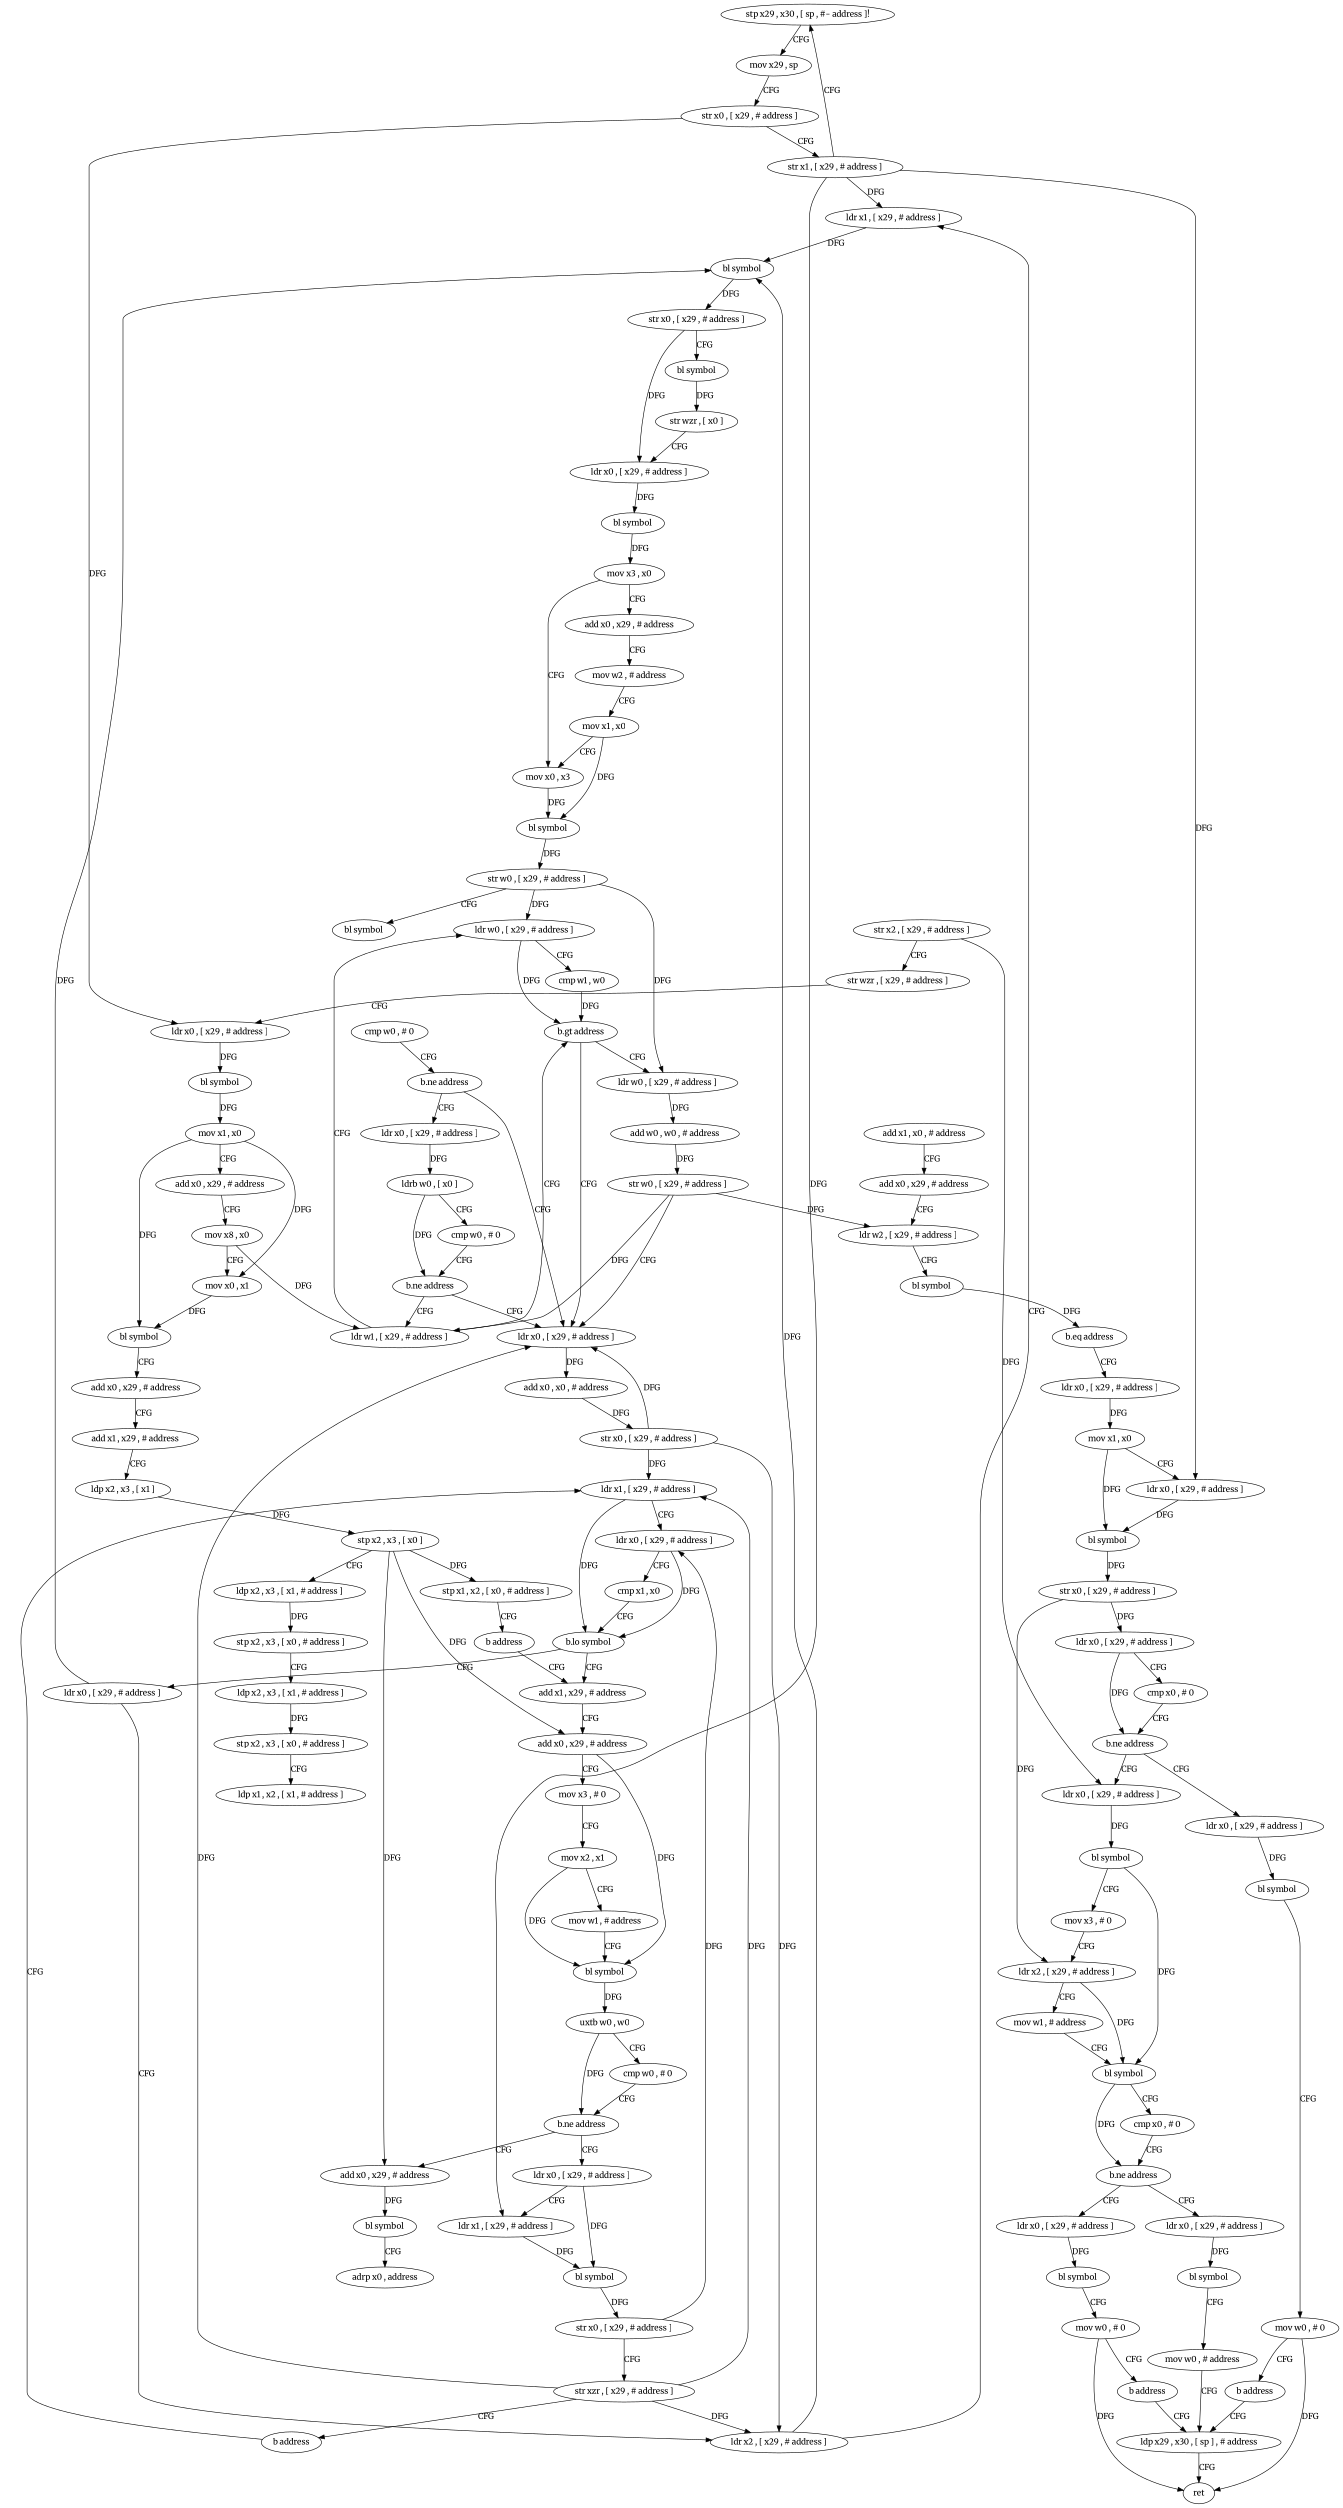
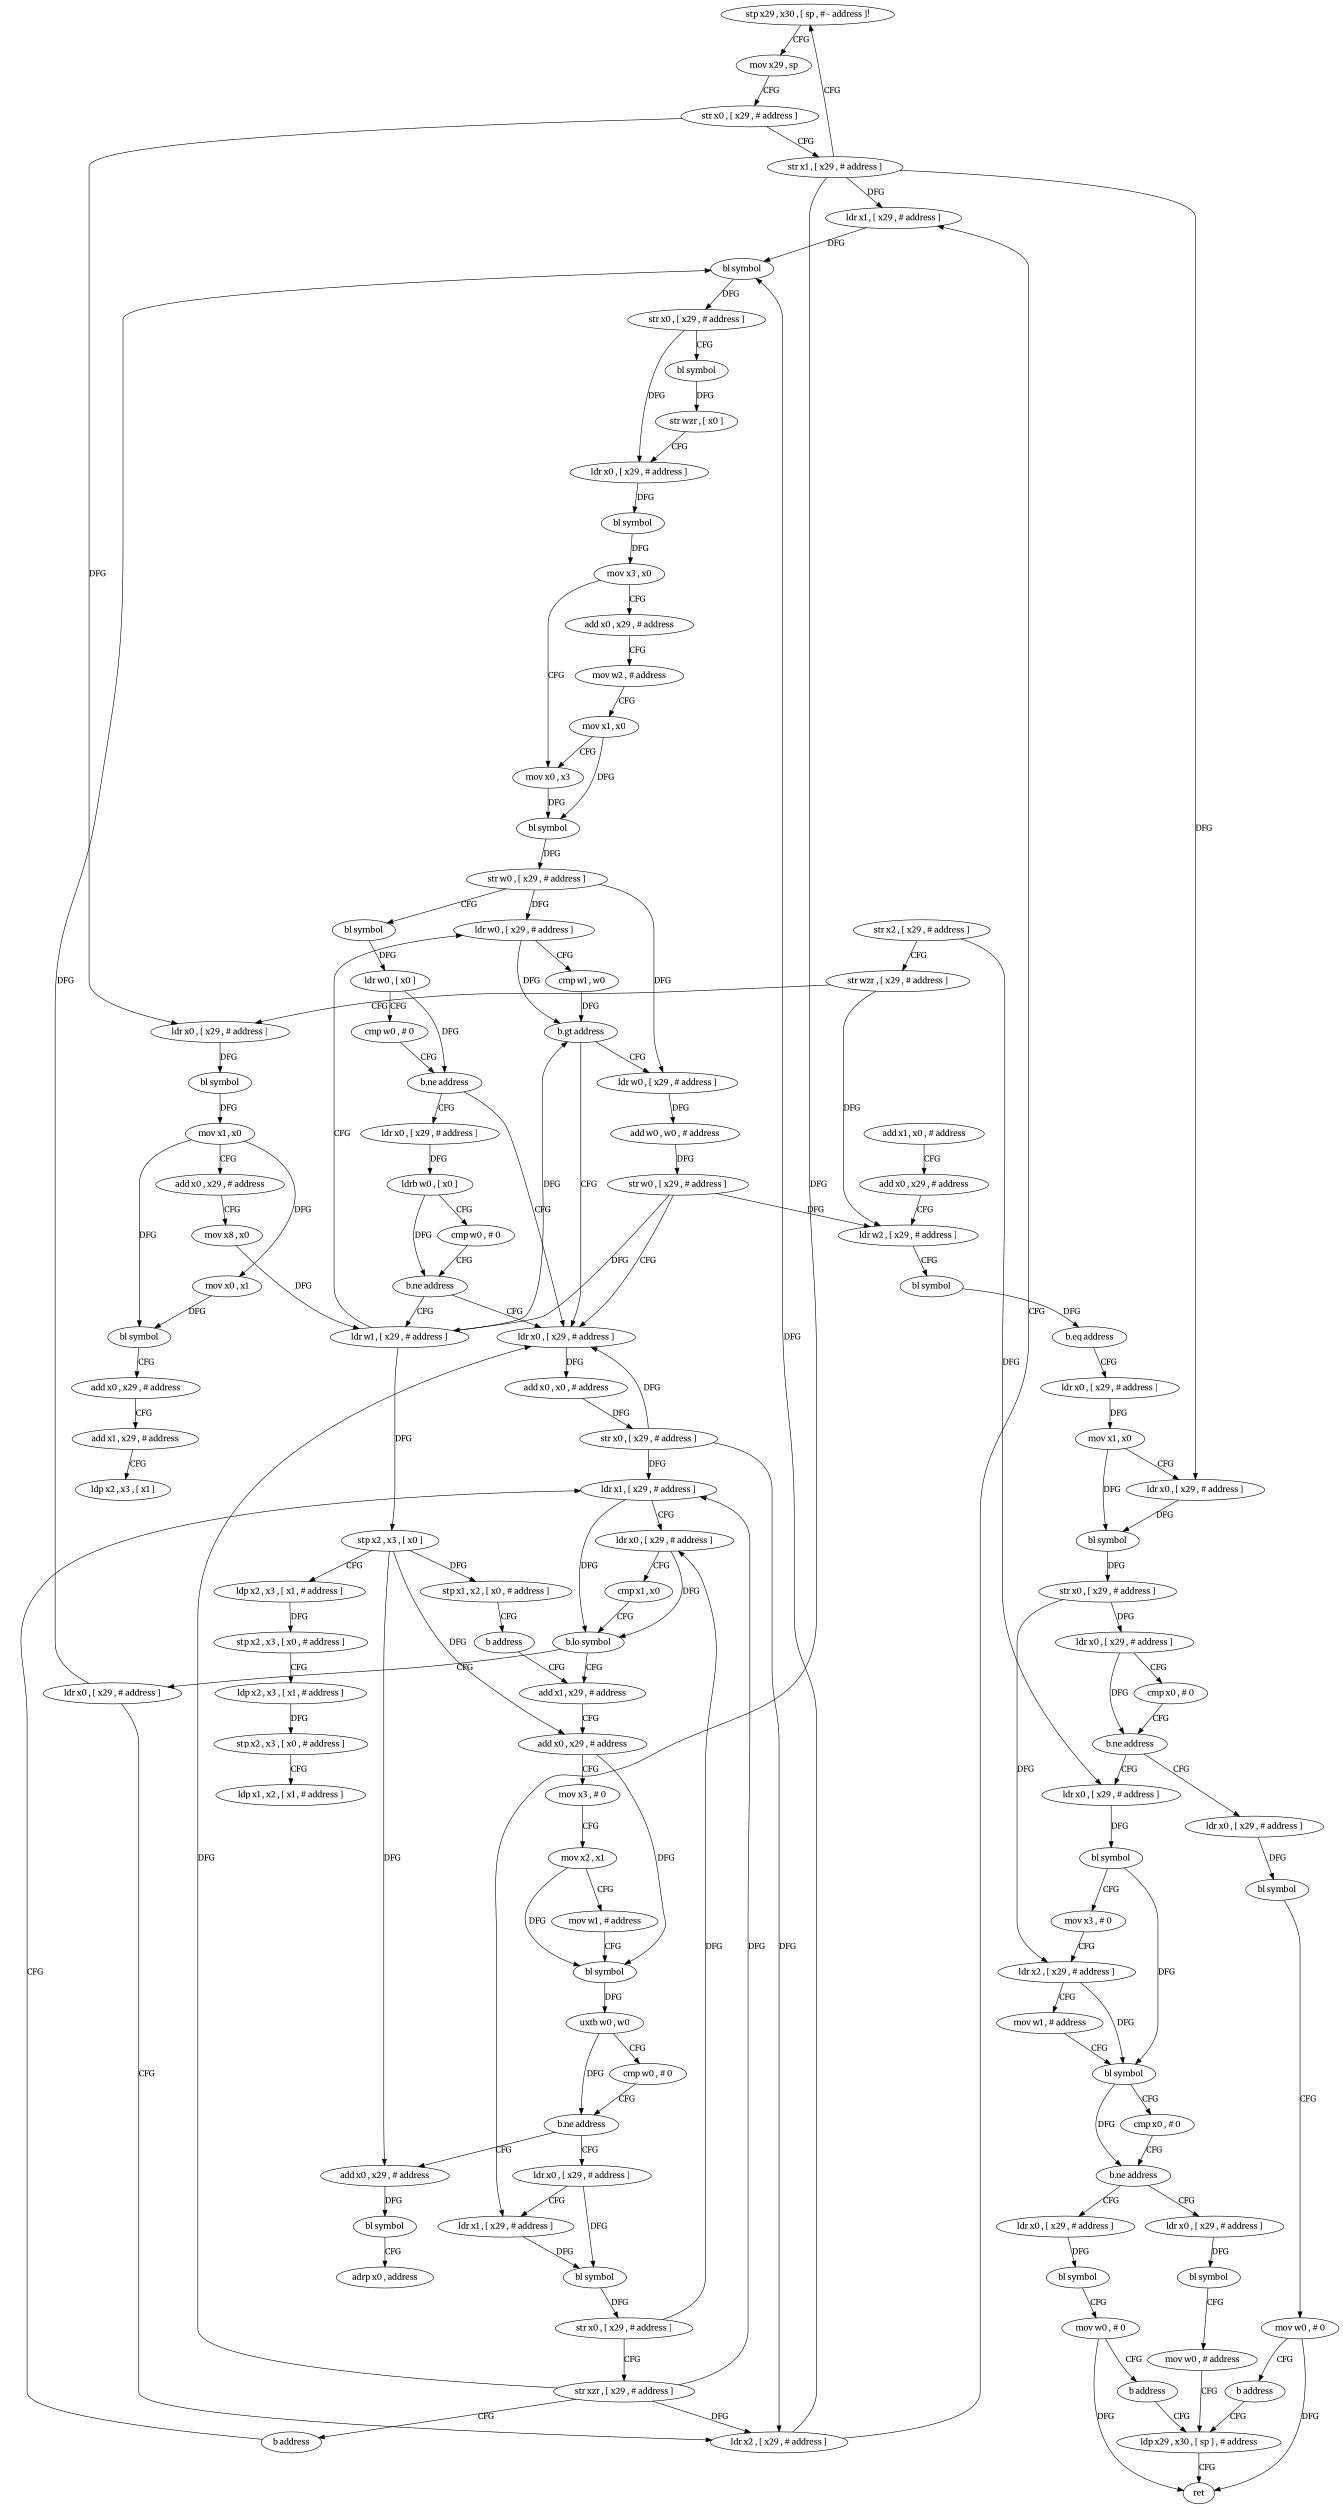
none -> (390, 981)
none -> (843, 1107)
(552, 1185) -> (552, 1185)
(227, 1258) -> none
(263, 1516) -> (395, 1436)
